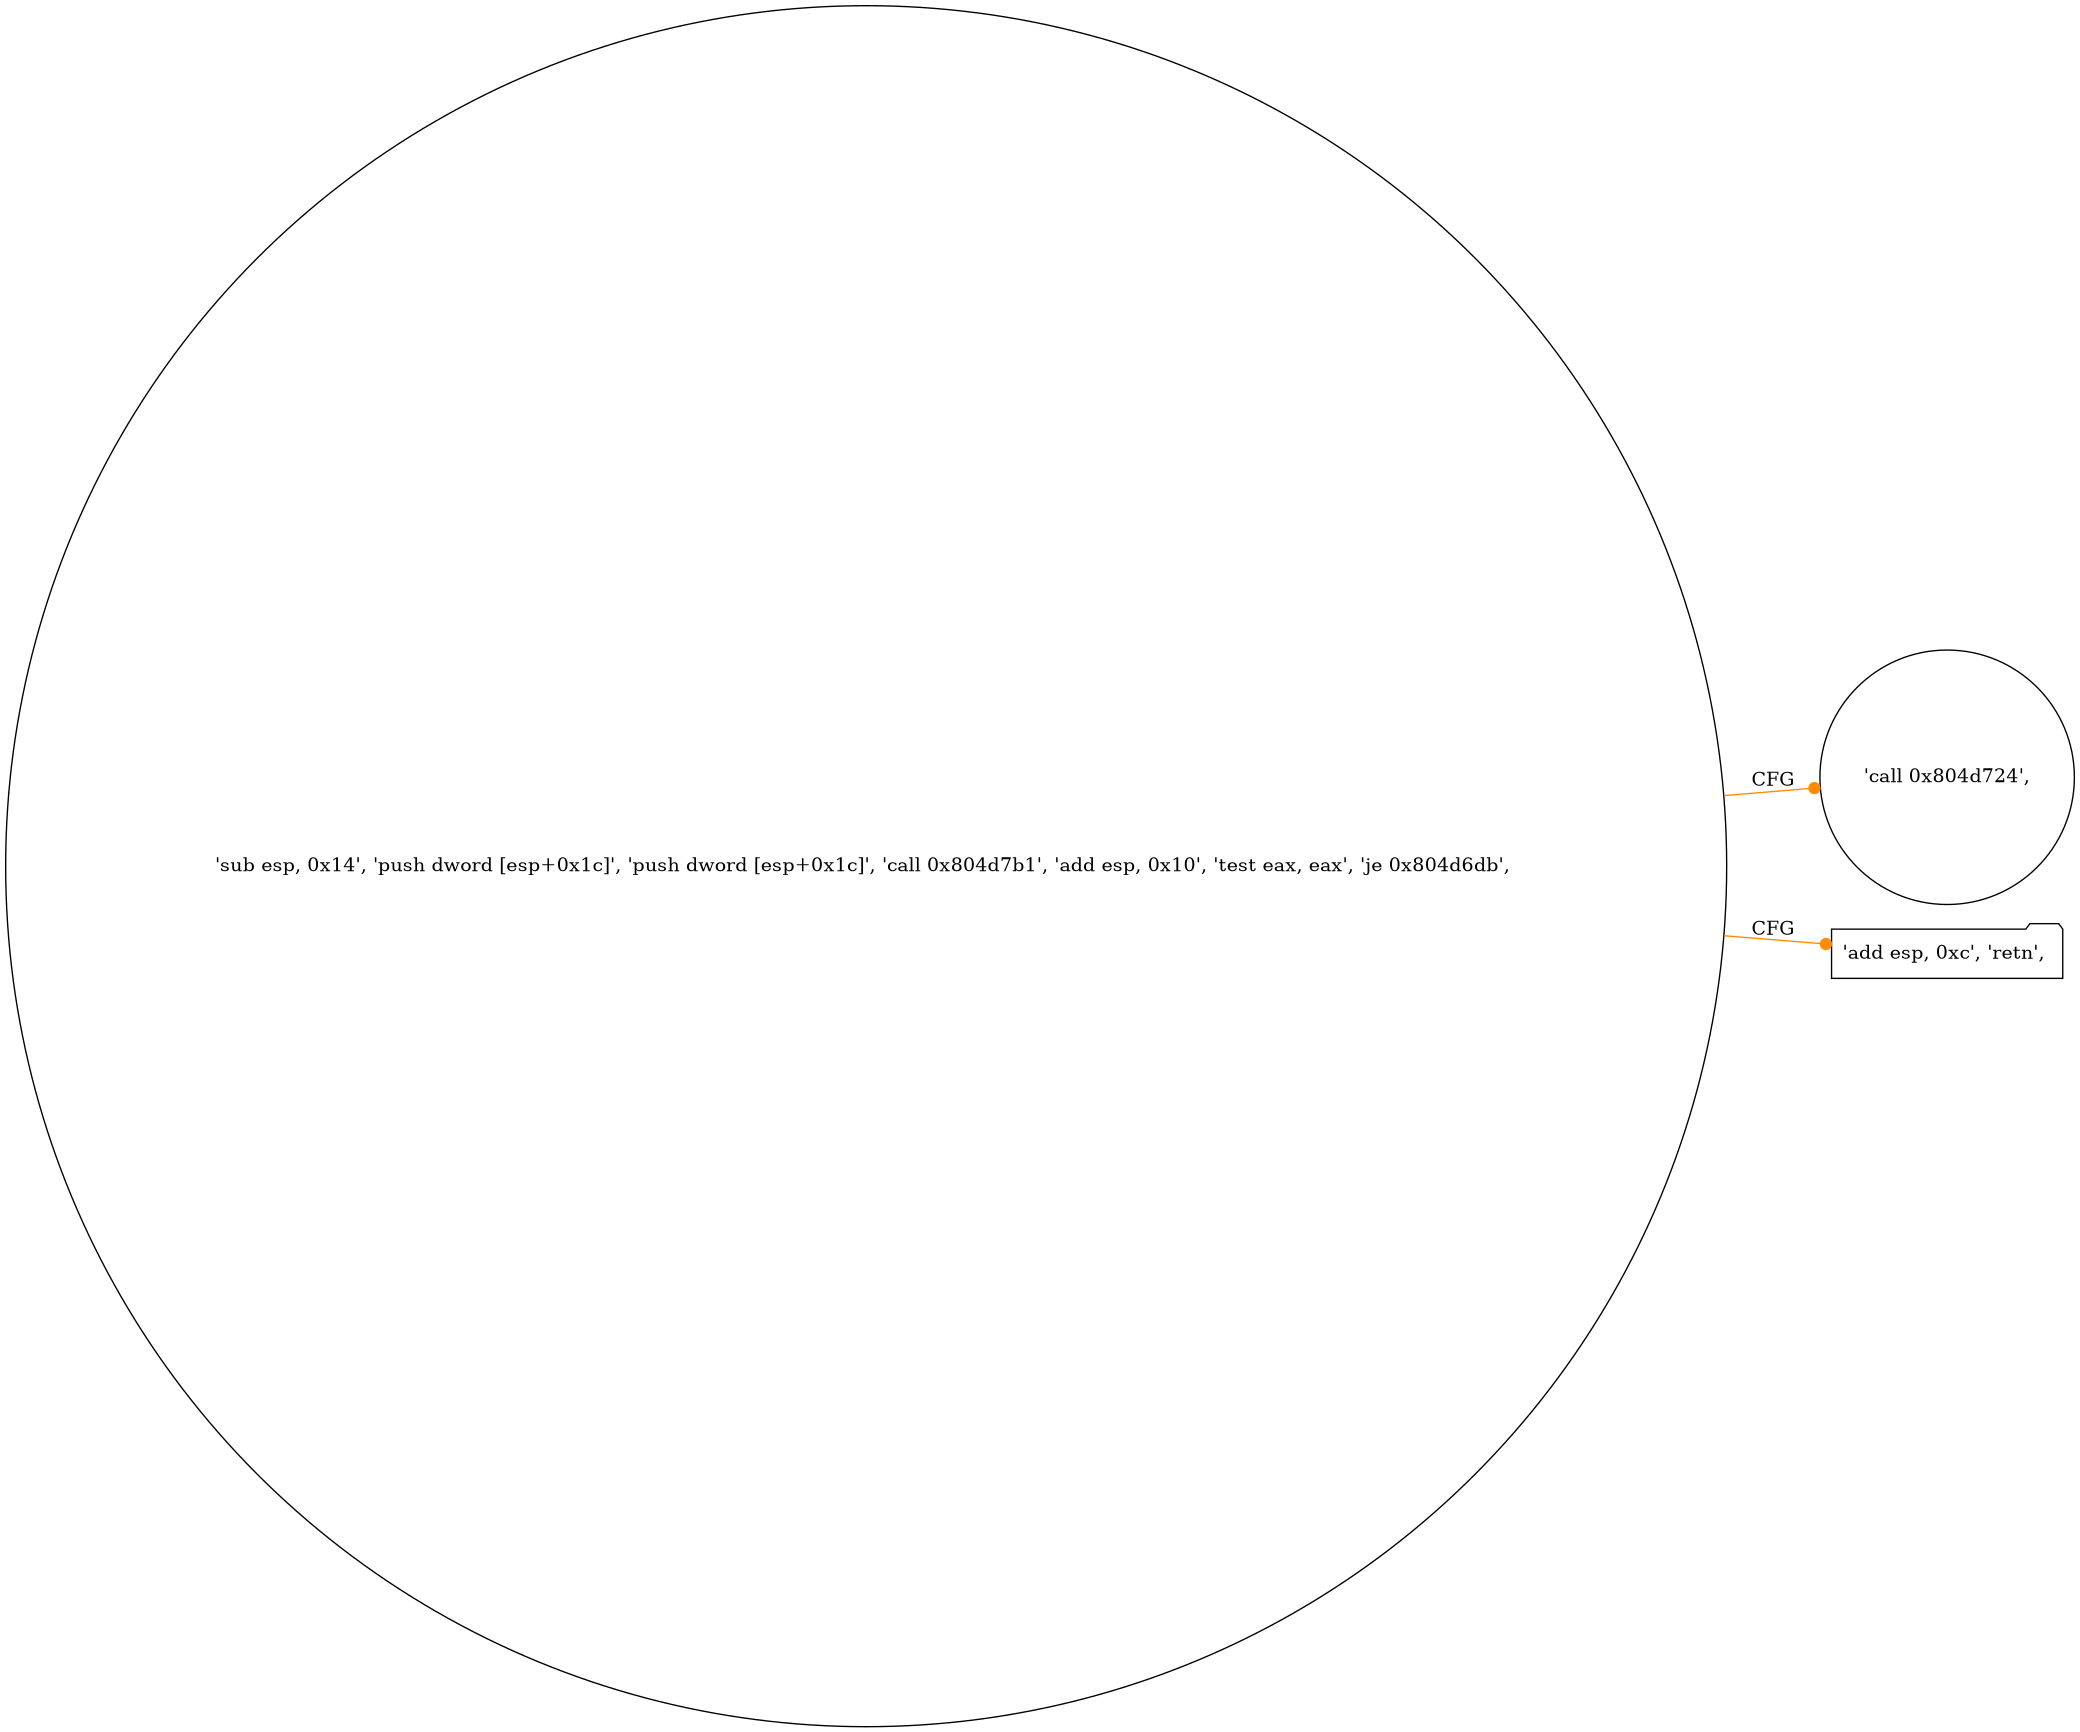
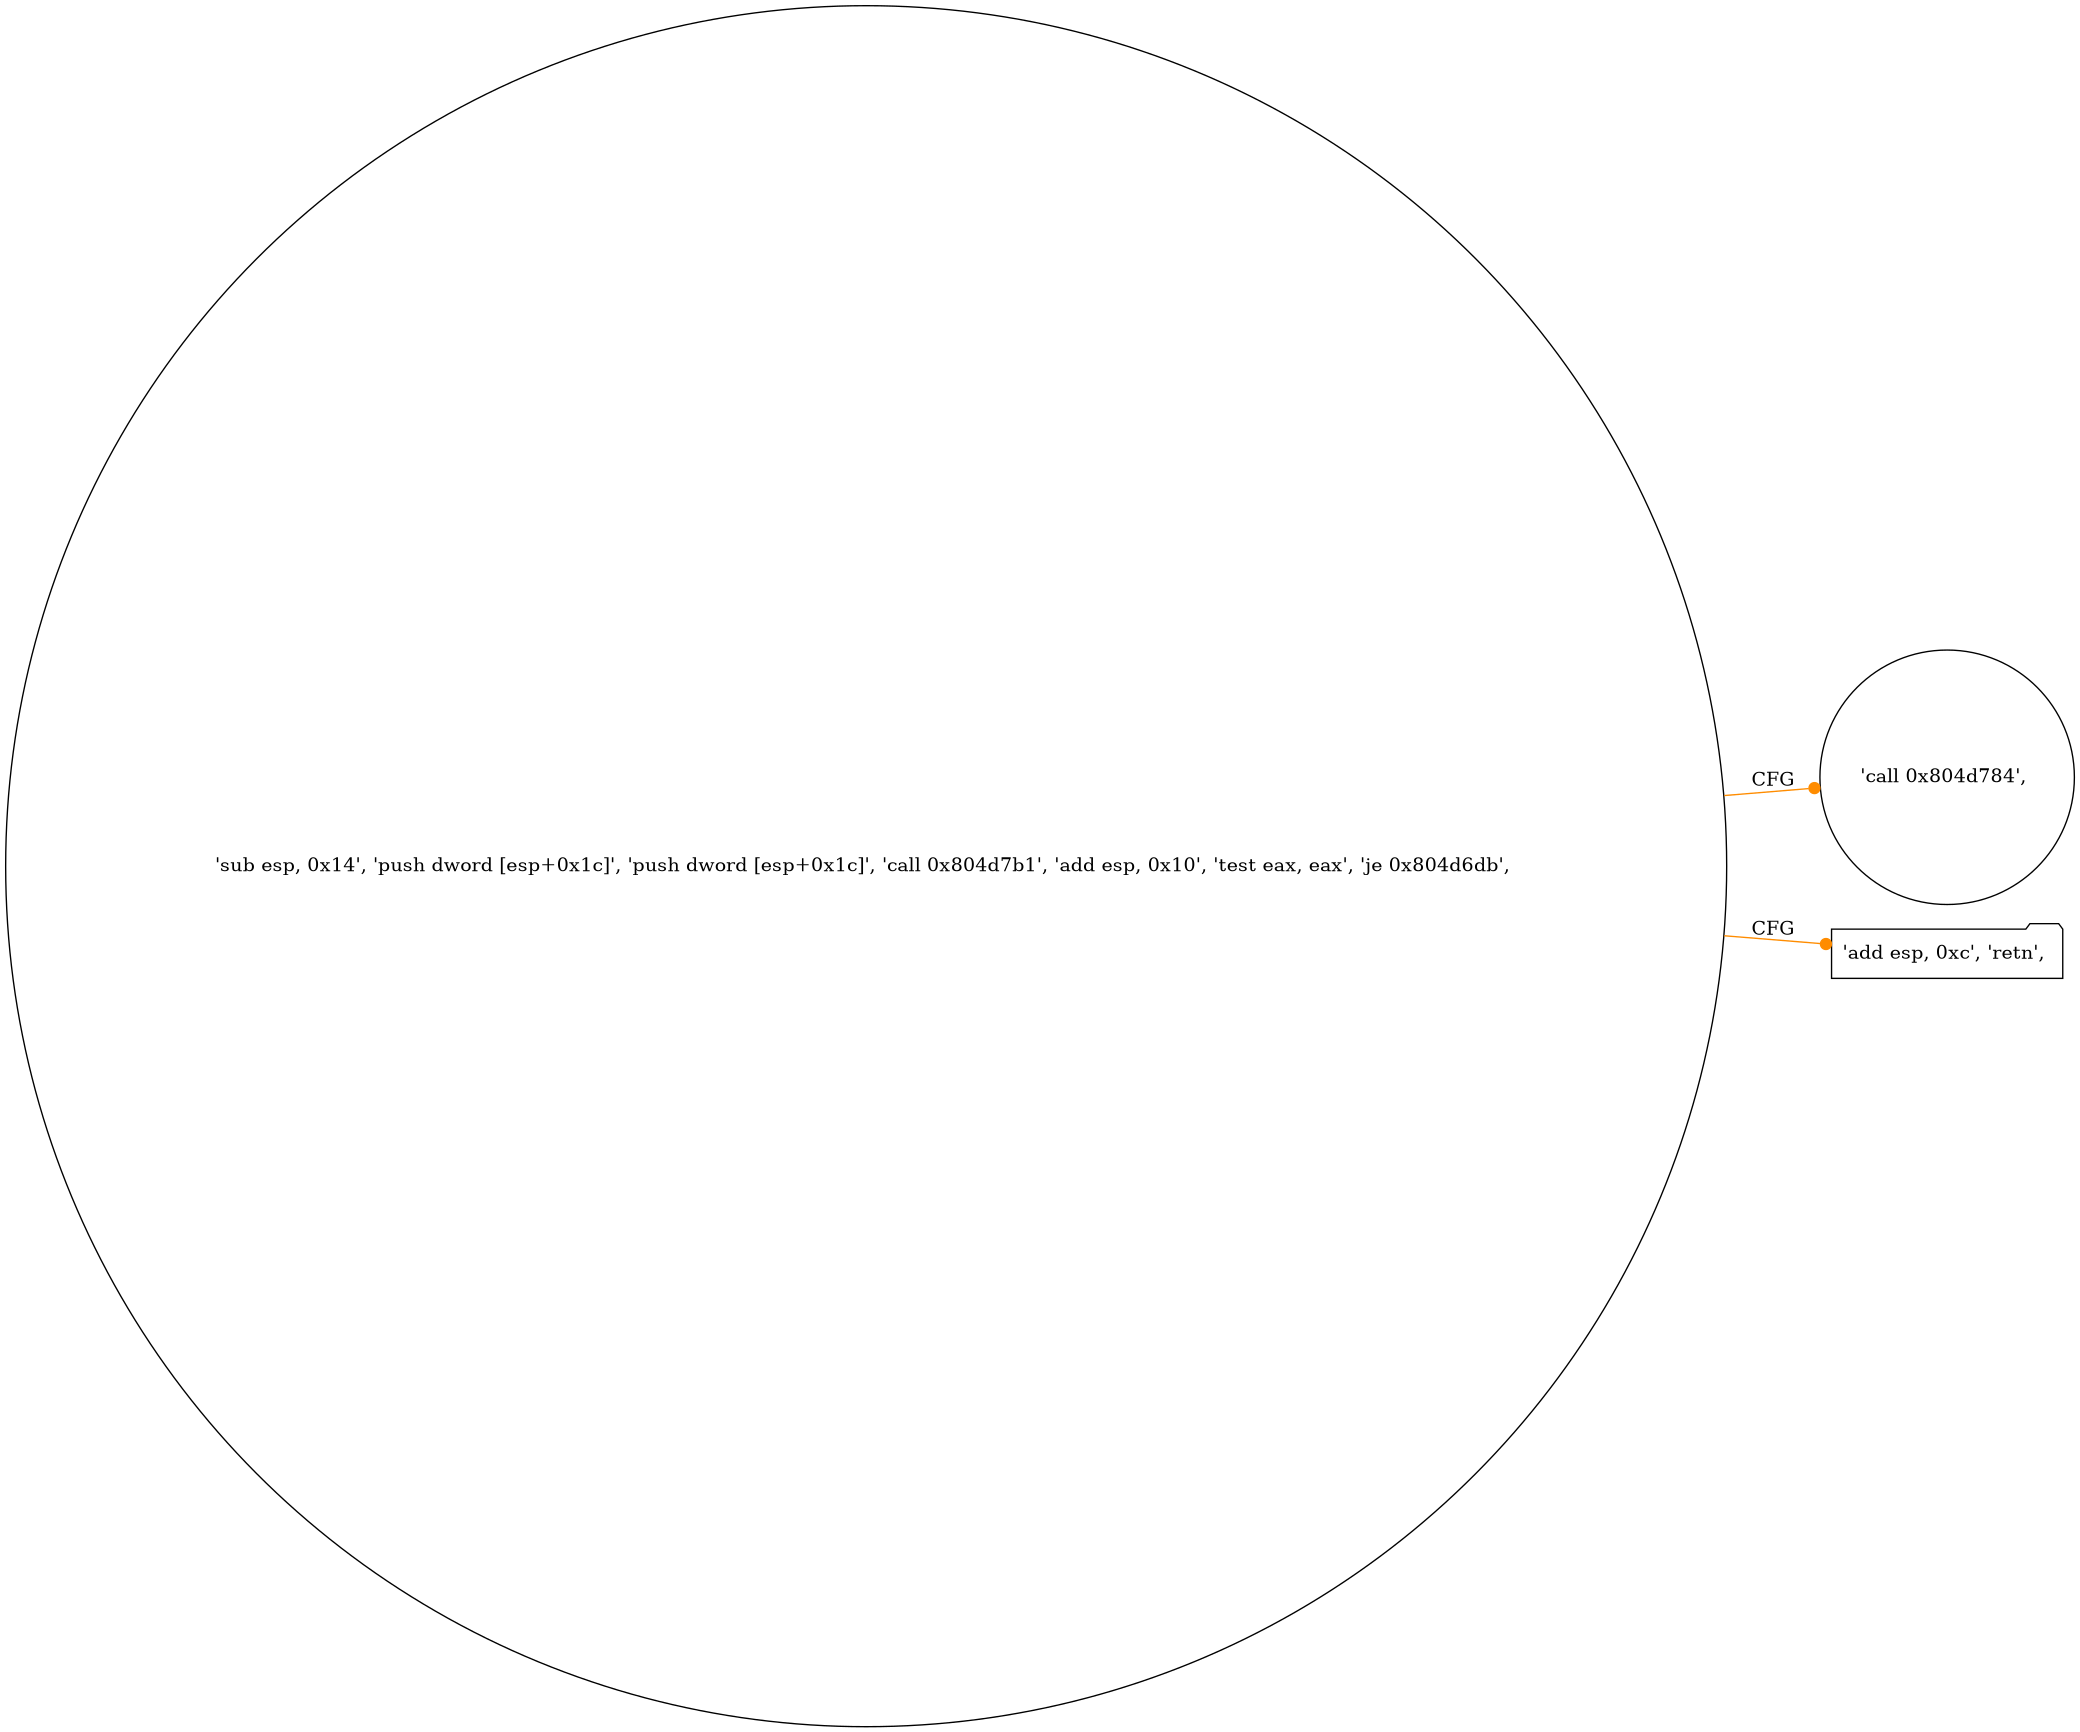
(1947, 777) -> (1947, 777)
